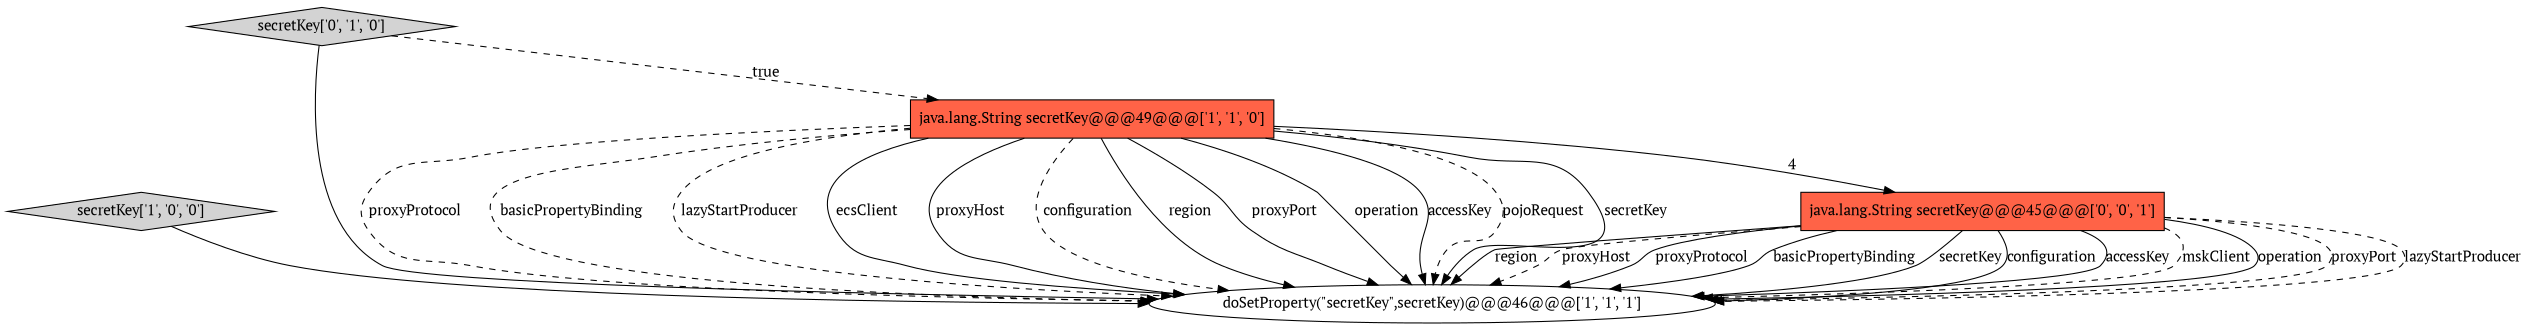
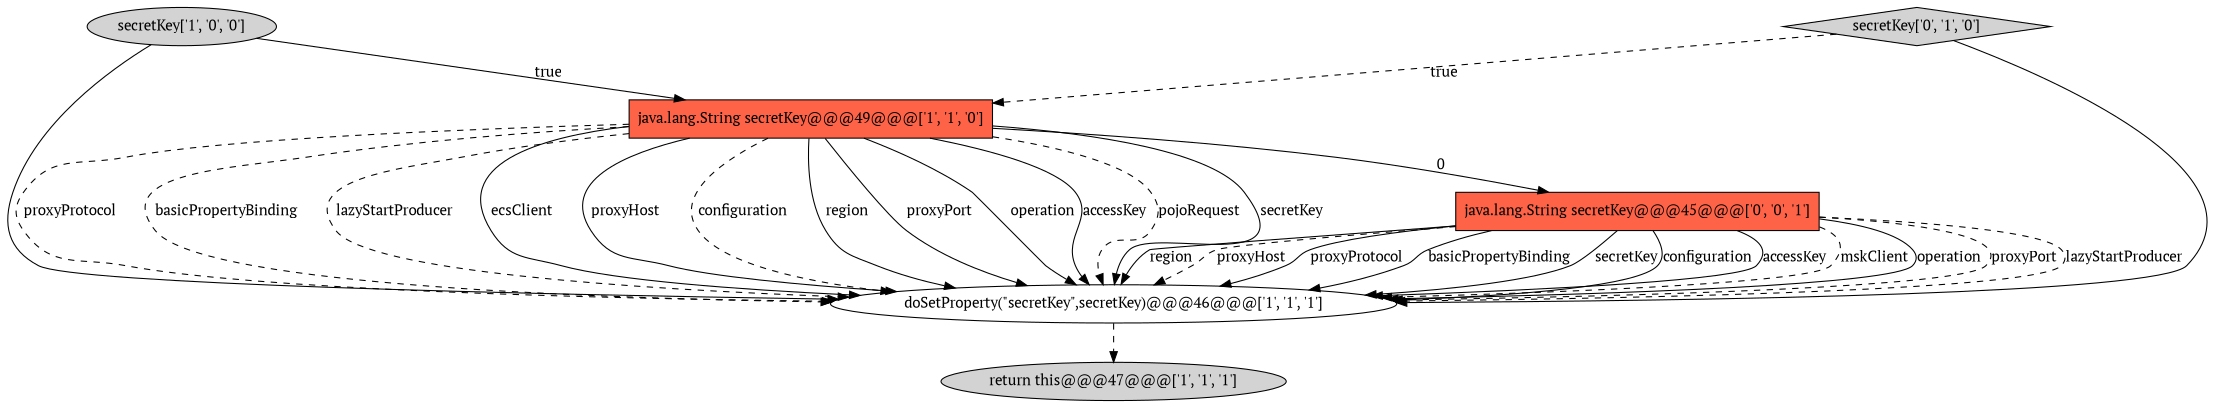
none -> (465, 68)
(1792, 165) -> (1441, 165)
(141, 211) -> (182, 27)
none -> (1114, 381)
